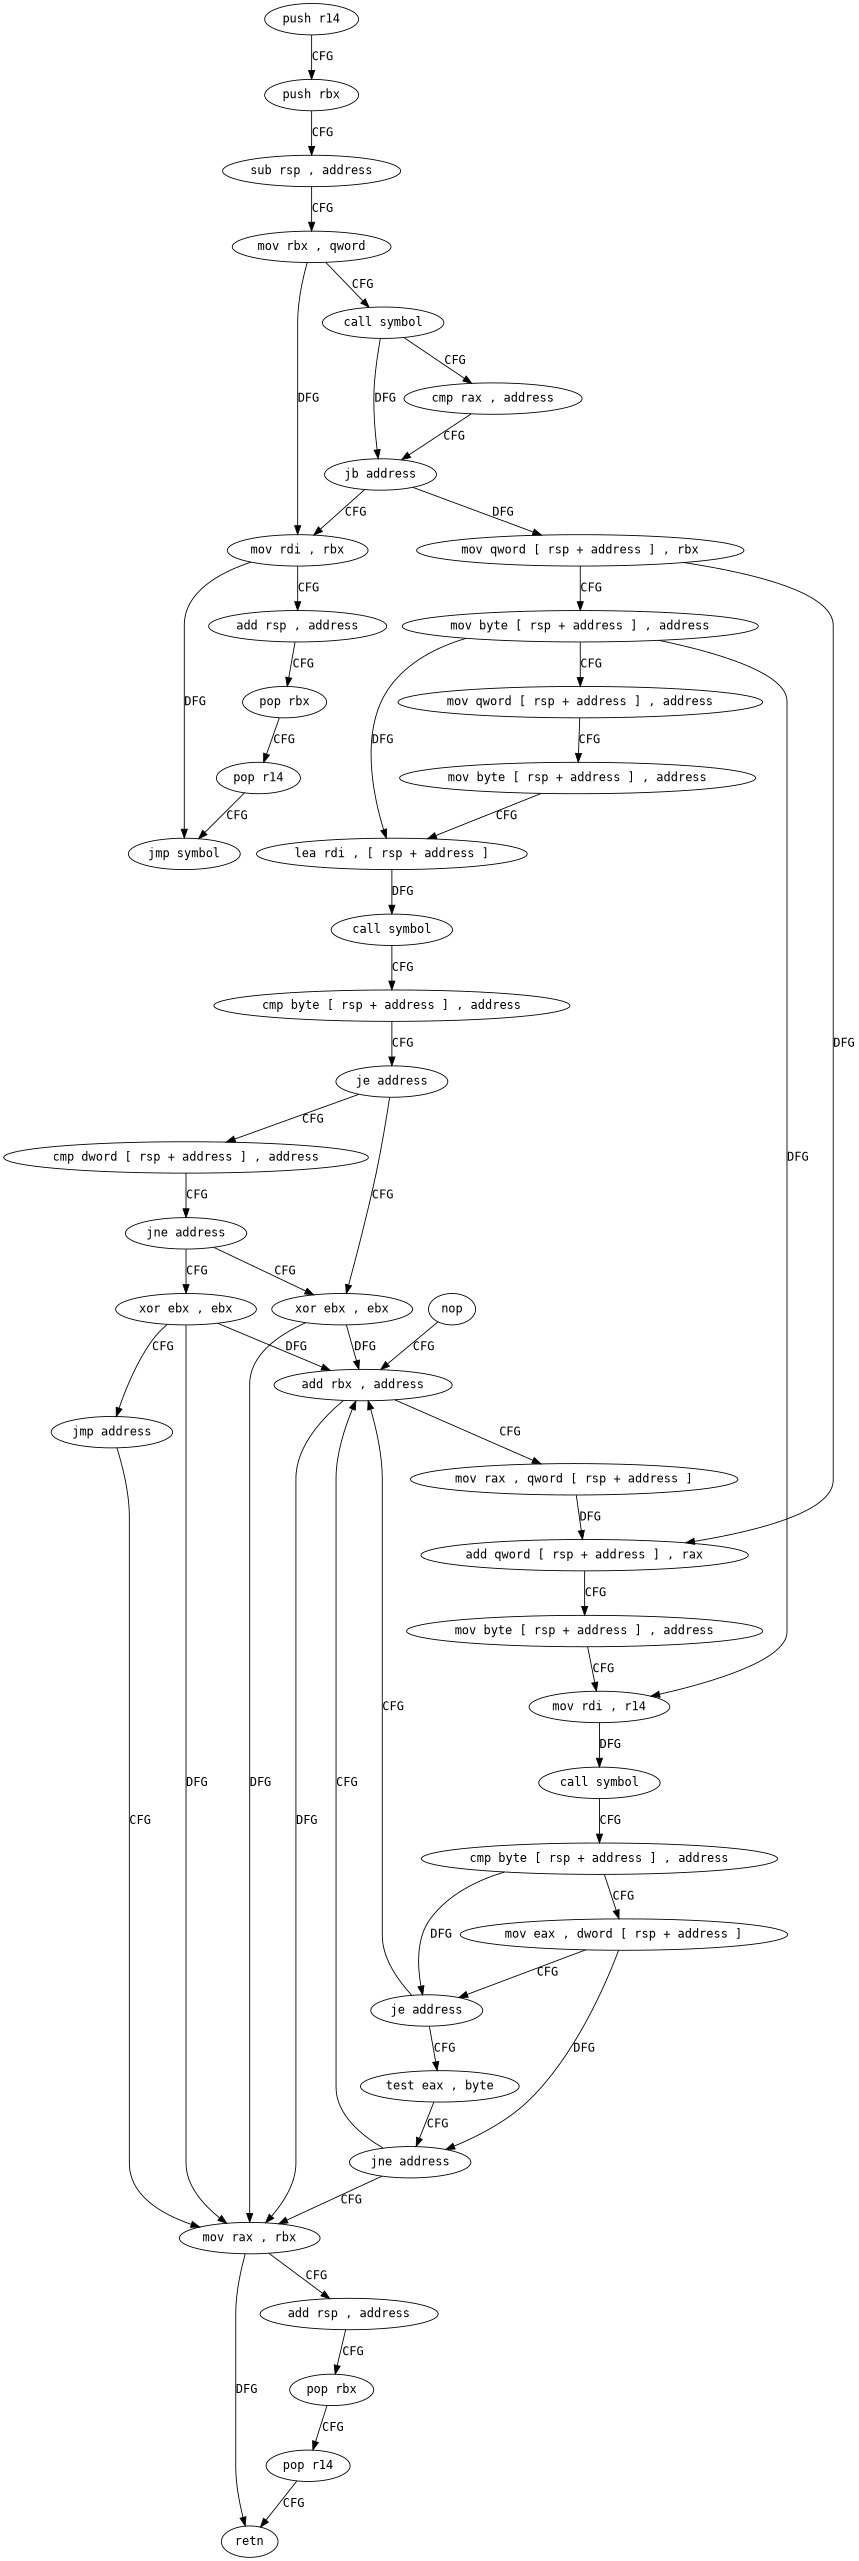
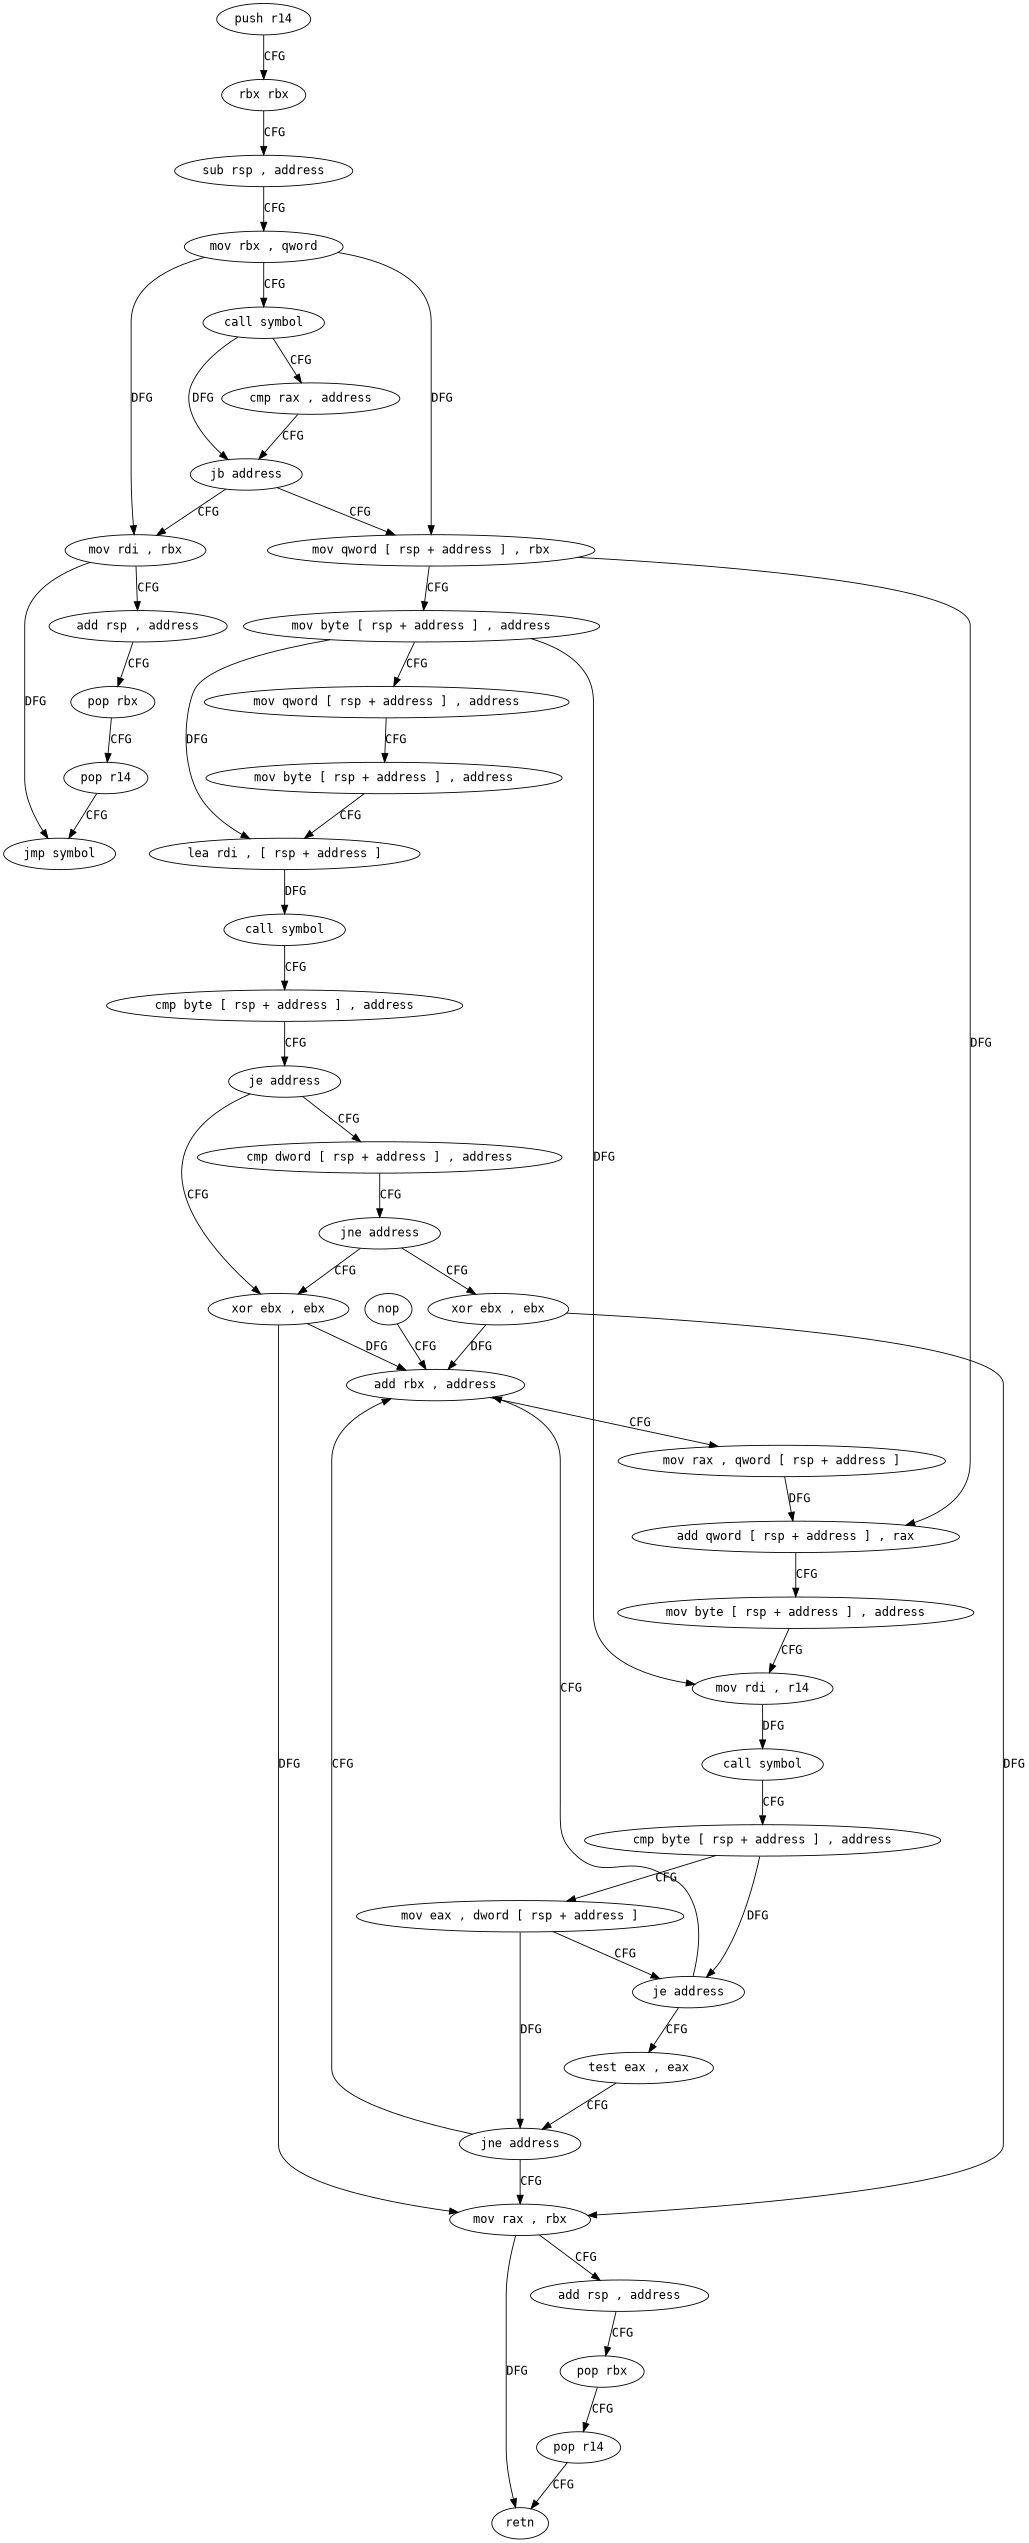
(312, 95) -> (264, 95)
none -> (431, 360)
(503, 512) -> (360, 512)
(112, 1432) -> none
(296, 1804) -> none
(440, 2086) -> (639, 2068)
